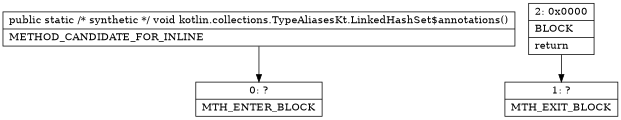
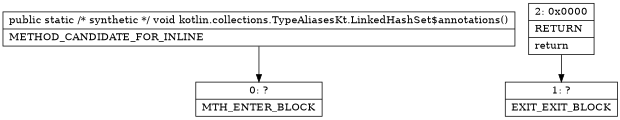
(554, 29) -> (559, 29)
(561, 107) -> (561, 107)
